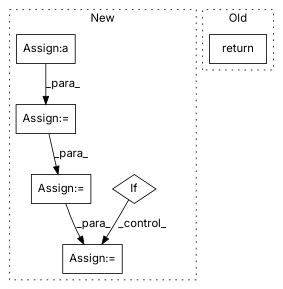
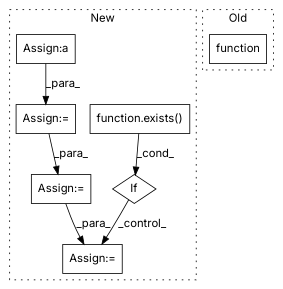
(238, 49) -> (238, 49)
none -> (140, 119)
